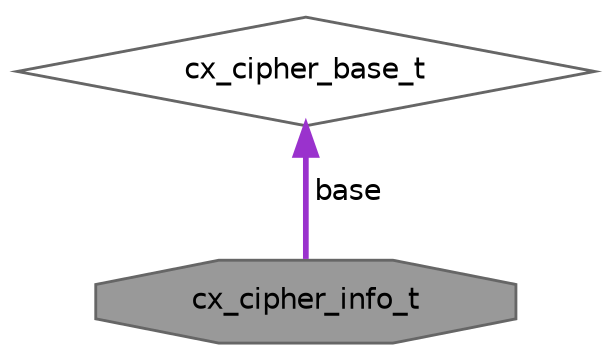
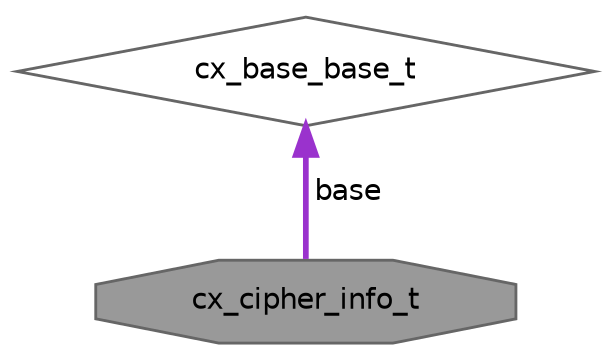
(306, 71) -> (306, 71)
